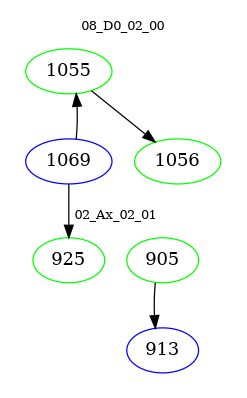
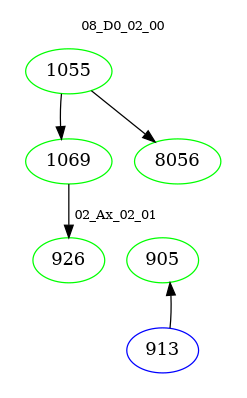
(77, 123) -> (60, 110)
(69, 161) -> (69, 161)
(178, 161) -> (178, 161)
(69, 260) -> (69, 260)
(154, 299) -> (171, 312)
